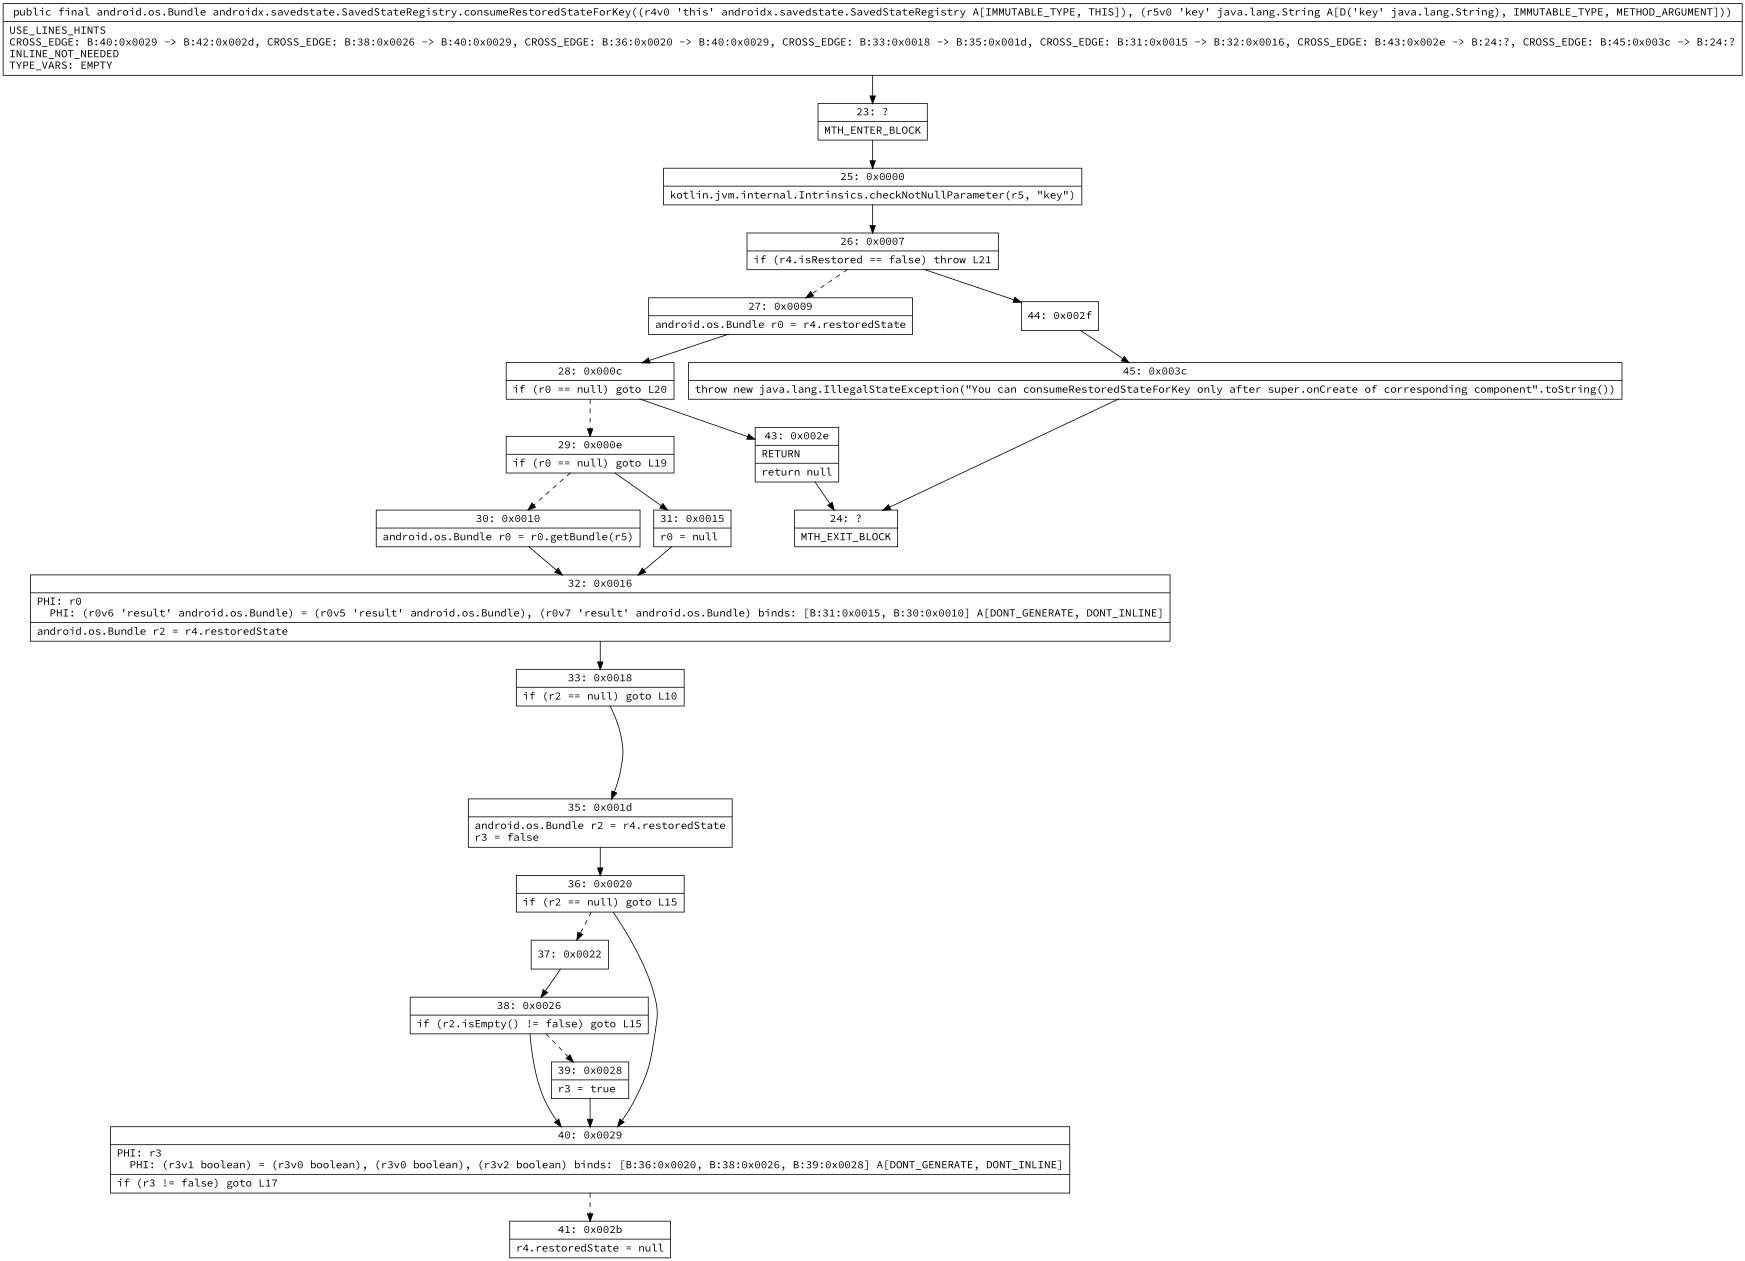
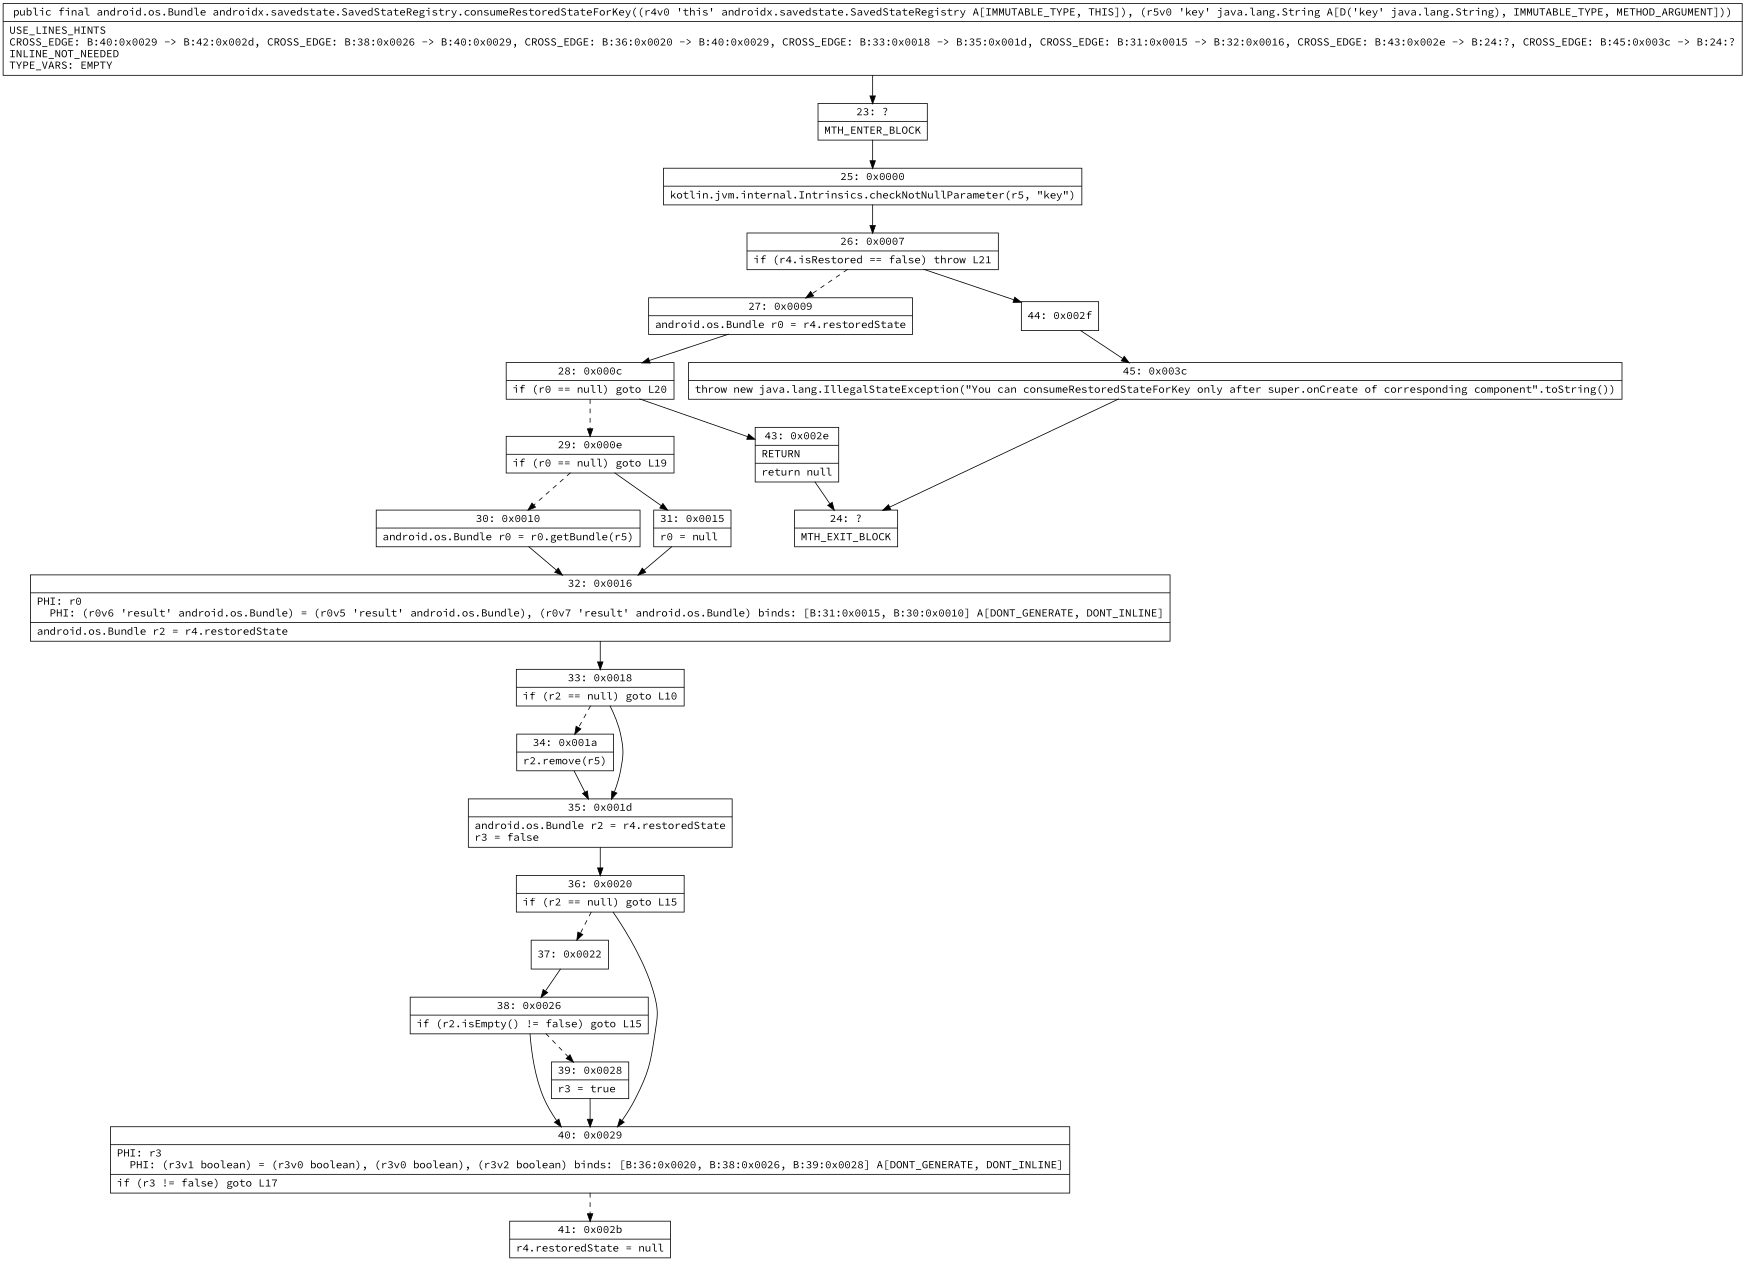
none -> (565, 752)
